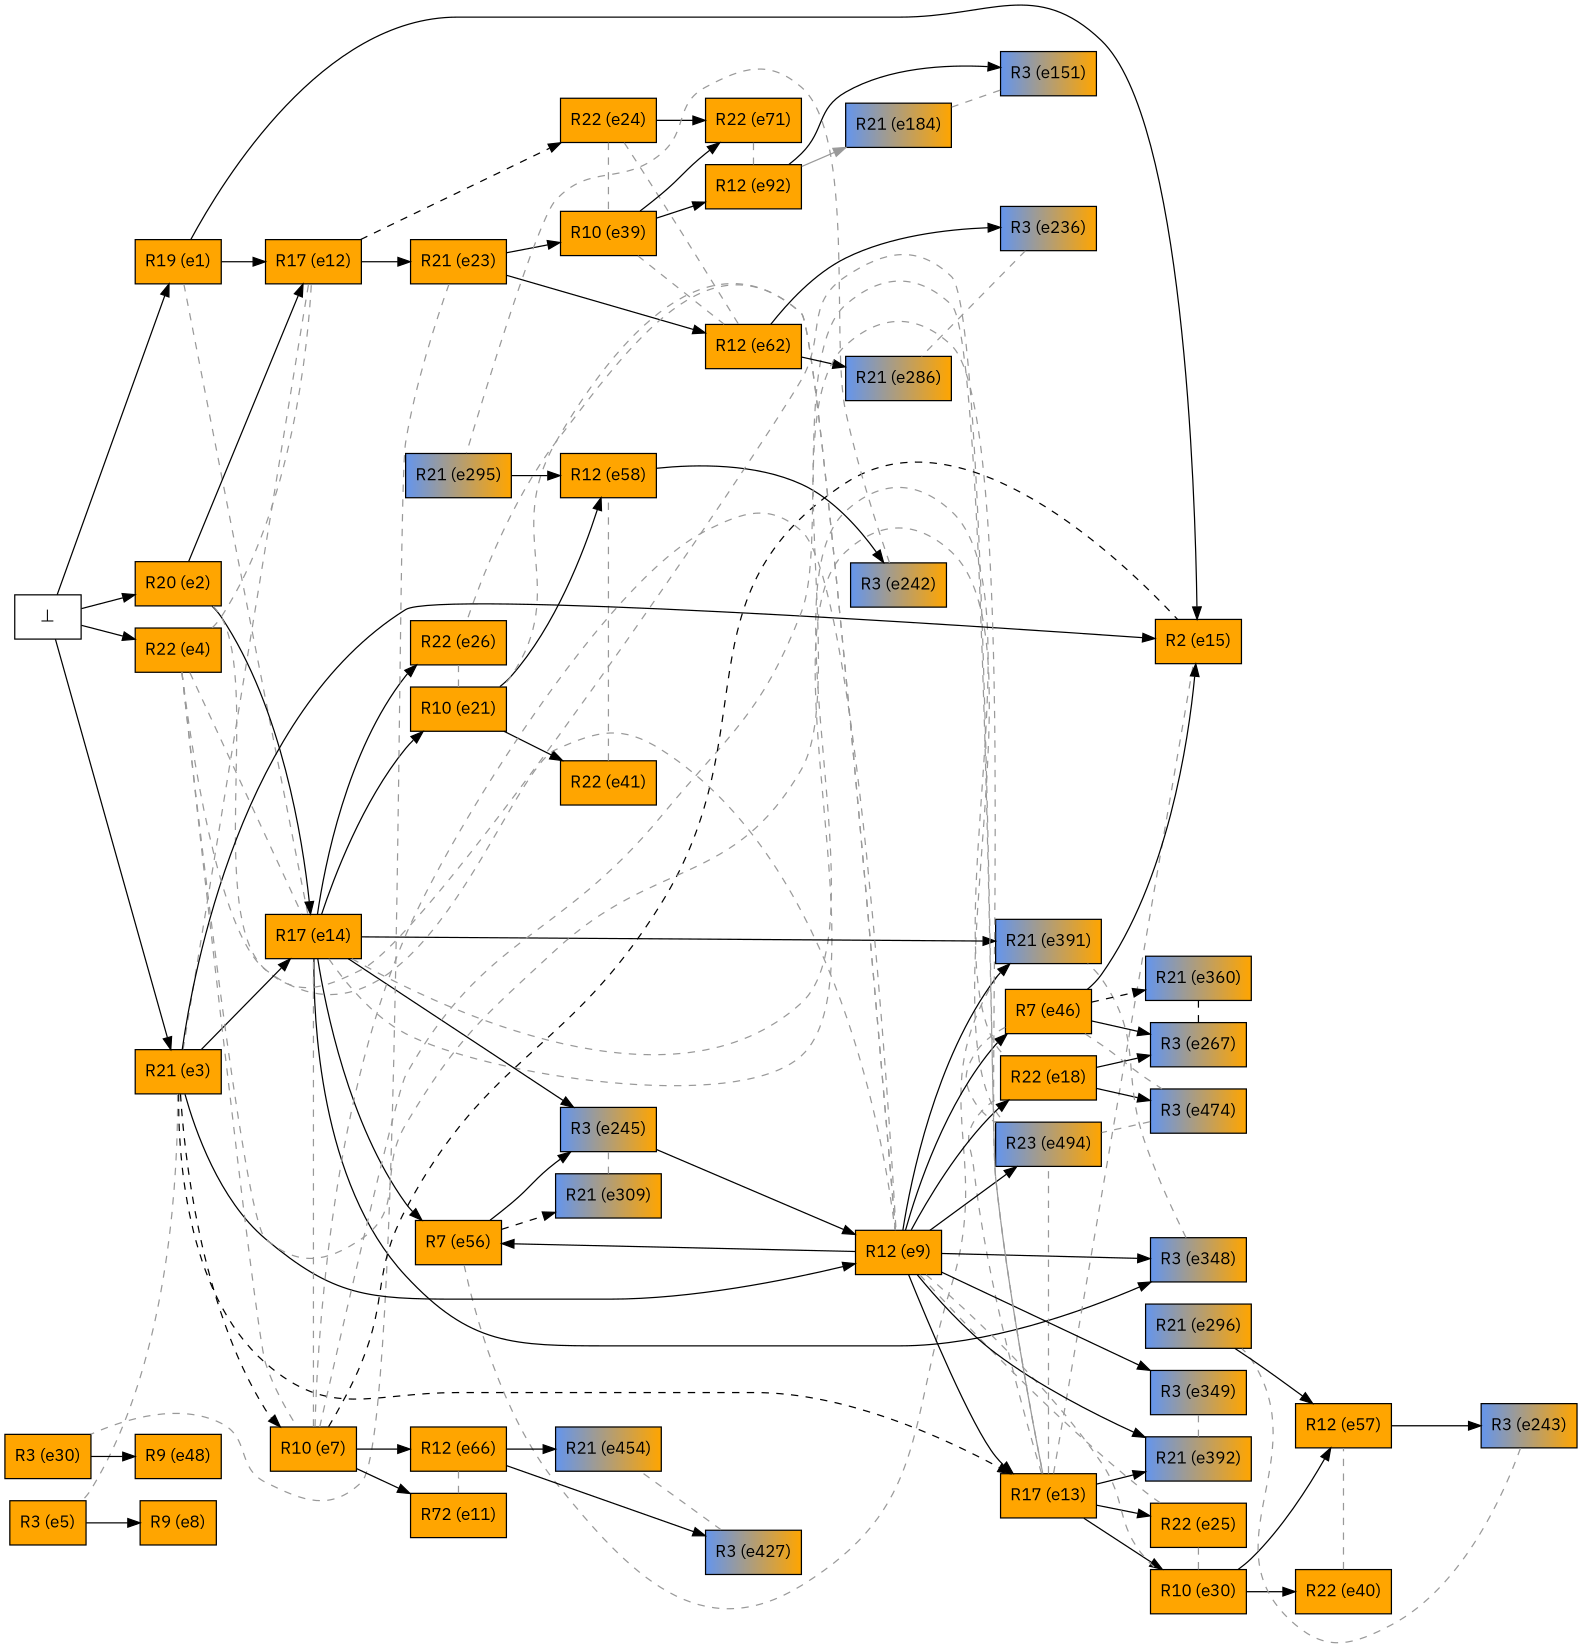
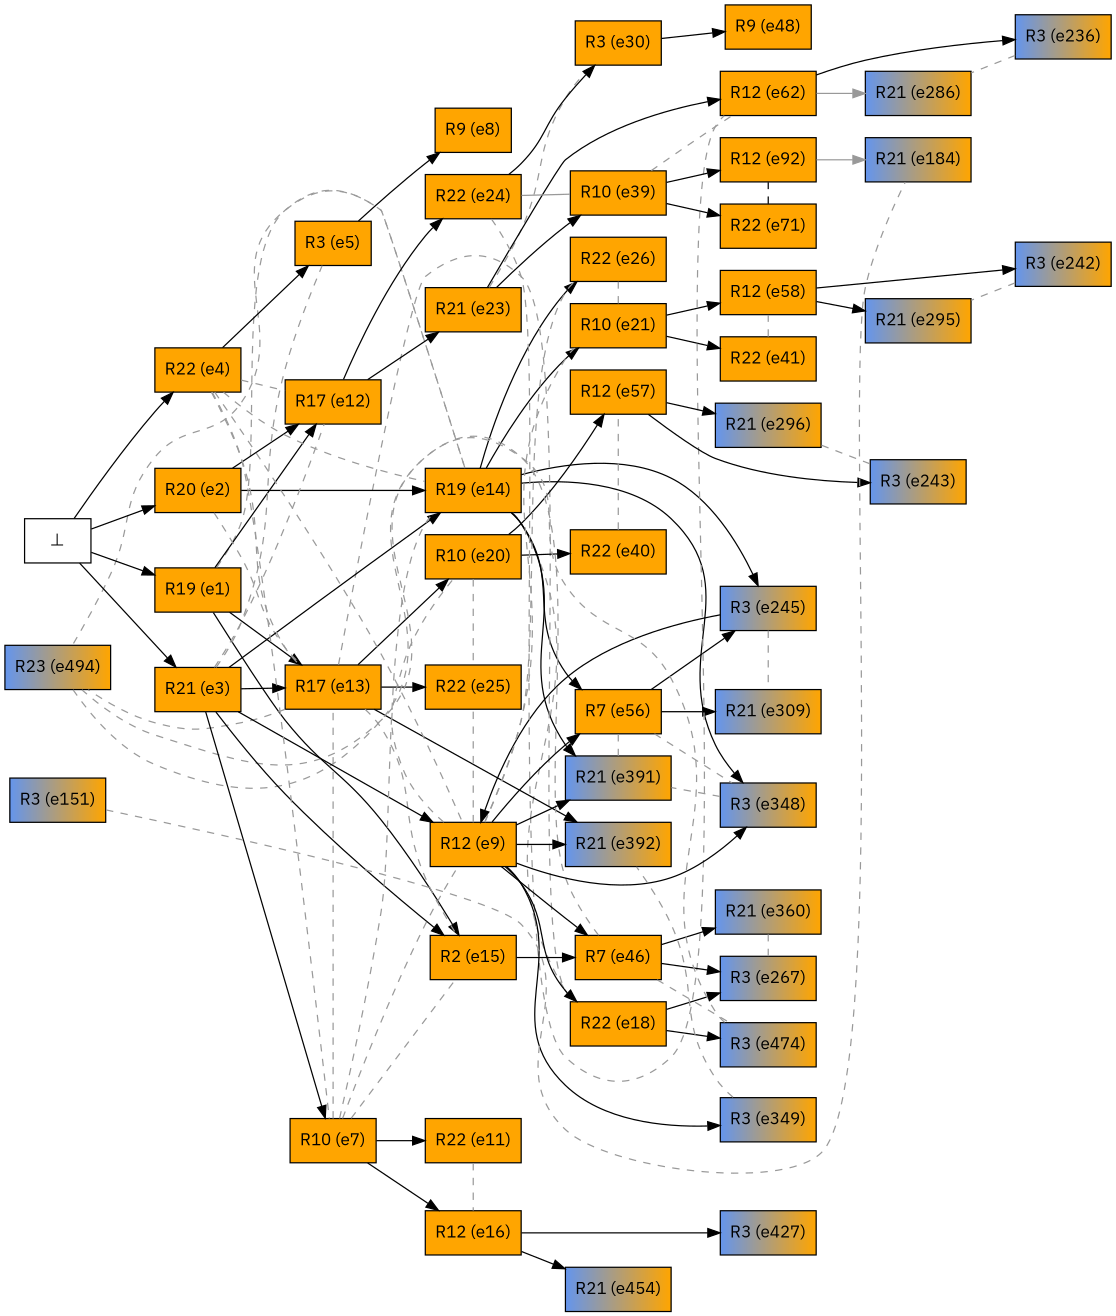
(870, 81) -> none
(673, 120) -> (538, 142)
(753, 154) -> (768, 193)
(608, 184) -> (552, 195)
(455, 194) -> (382, 300)
none -> (265, 307)
(817, 361) -> (835, 93)
(524, 476) -> (835, 305)
none -> (685, 753)
(705, 800) -> (403, 1049)
(1146, 889) -> (530, 958)
(313, 937) -> (473, 490)
(1105, 999) -> (682, 938)
(1198, 1012) -> (768, 945)
(957, 1211) -> none
(523, 1223) -> (676, 712)
(229, 1335) -> (264, 909)
(1269, 1372) -> (685, 407)
(951, 1373) -> (261, 635)
(489, 1393) -> (253, 689)
(458, 1449) -> (473, 1233)
(681, 1501) -> none
(458, 1516) -> (473, 1141)
(1198, 1592) -> (473, 557)
